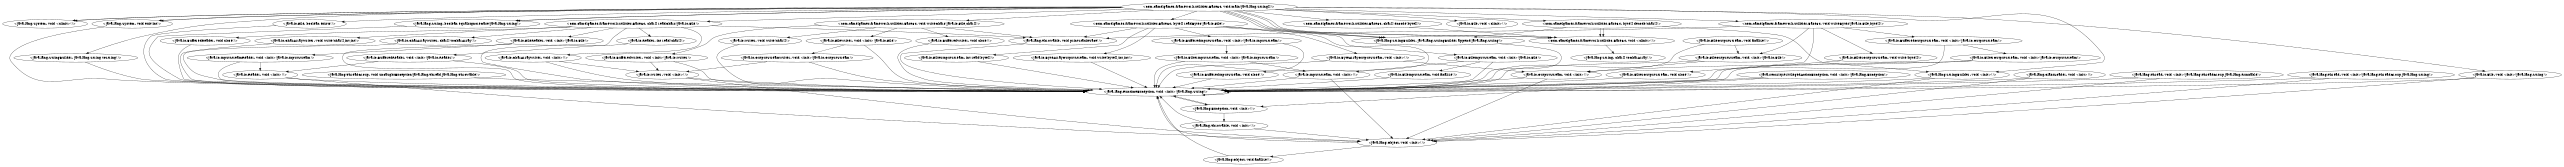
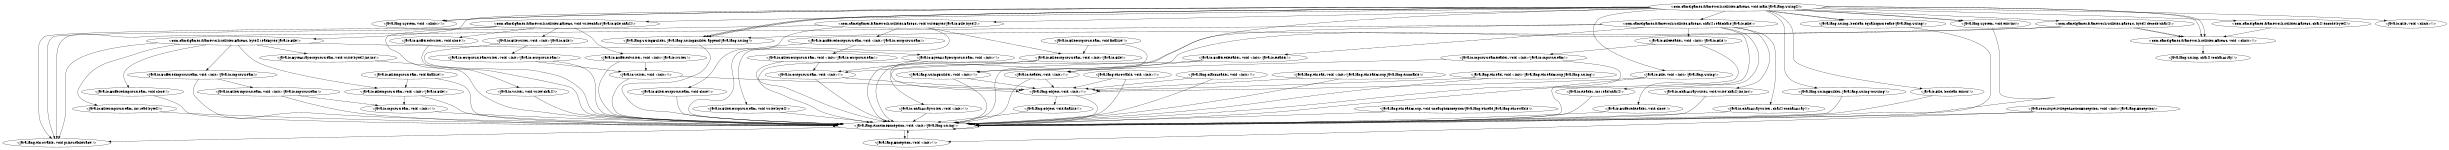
(1466, 65) -> (407, 82)
(598, 66) -> none
(934, 73) -> (476, 134)
(1361, 108) -> (948, 89)
(1224, 116) -> none
